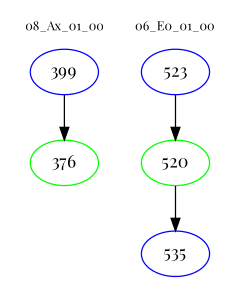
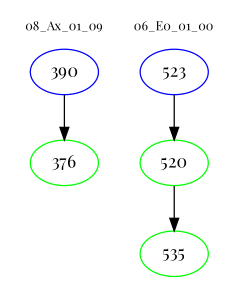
(65, 27) -> (64, 27)
(64, 72) -> (64, 72)
(175, 254) -> (174, 254)
